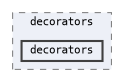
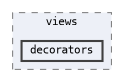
(62, 23) -> (62, 23)
